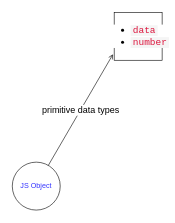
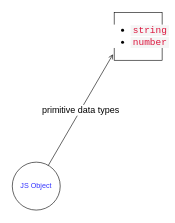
(138, 36) -> (138, 36)
